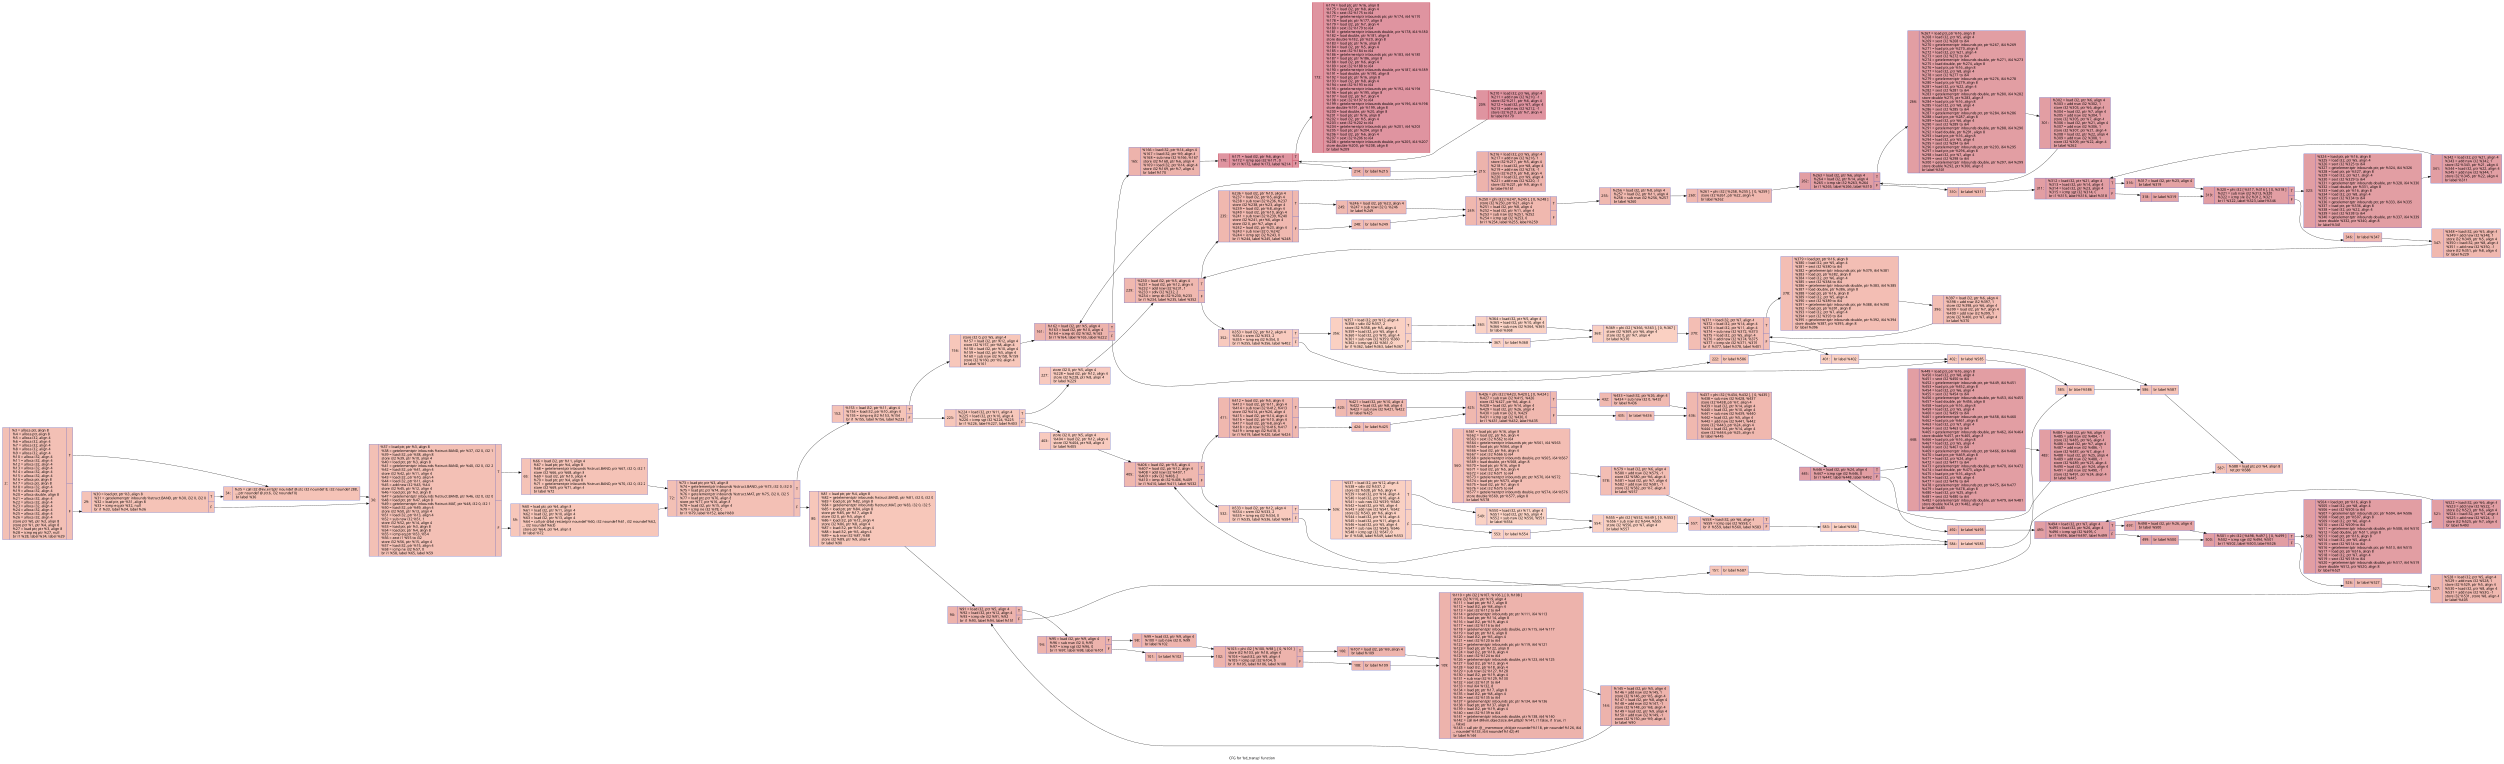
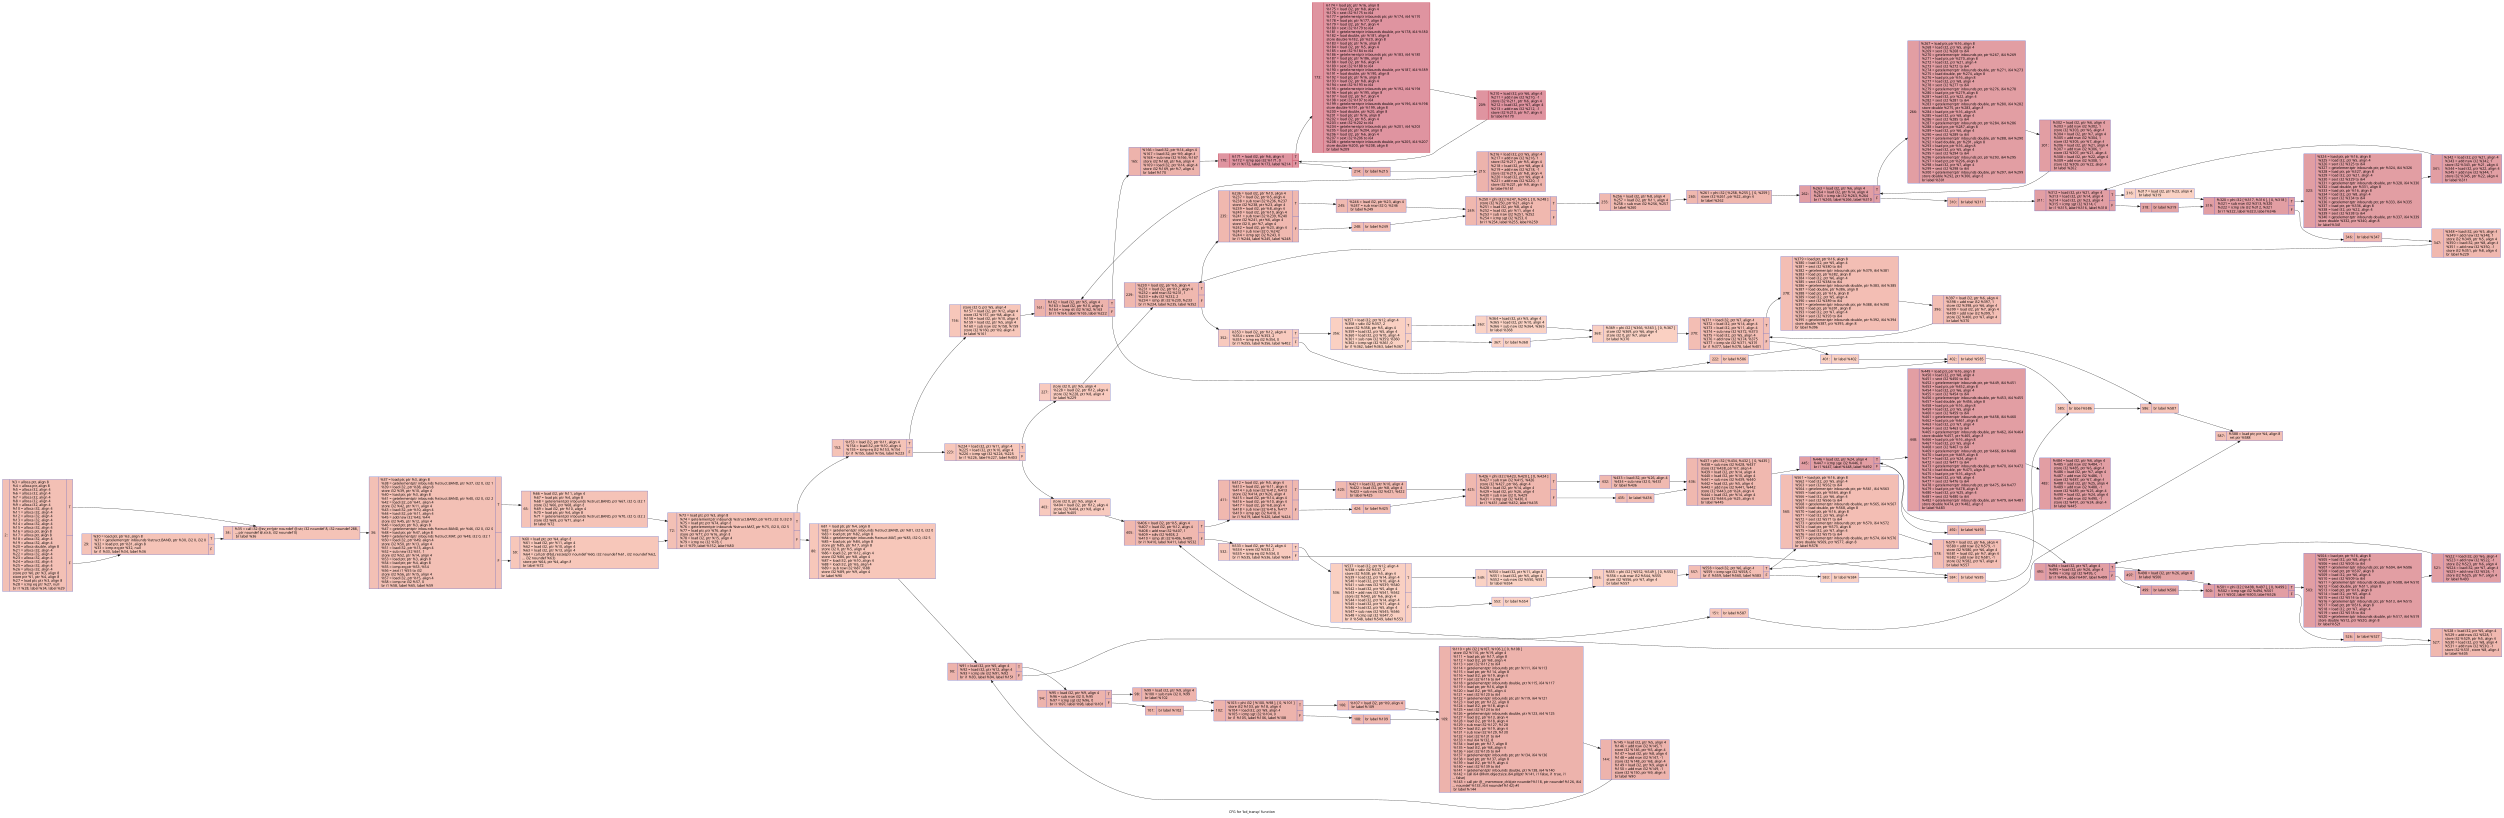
(2159, 183) -> (2159, 193)
(290, 506) -> none
none -> (1782, 561)
